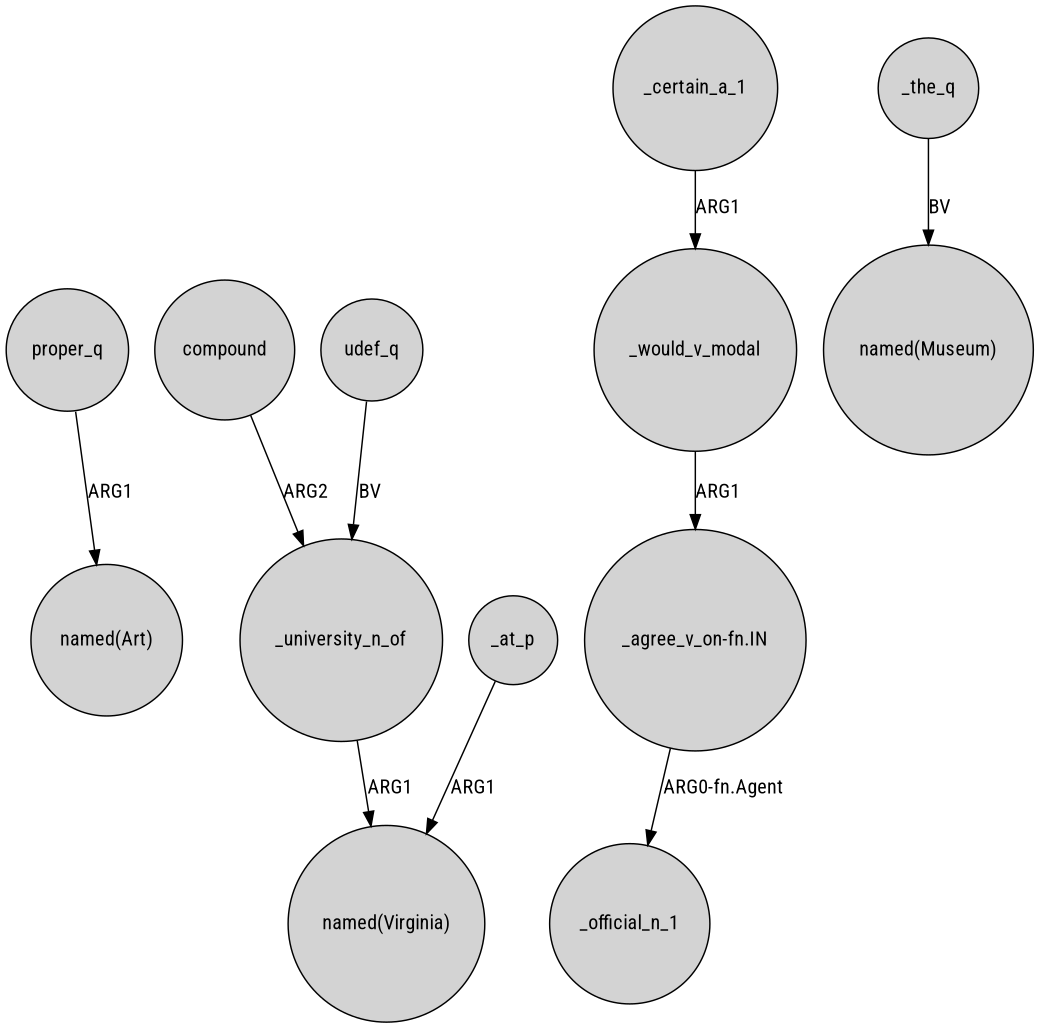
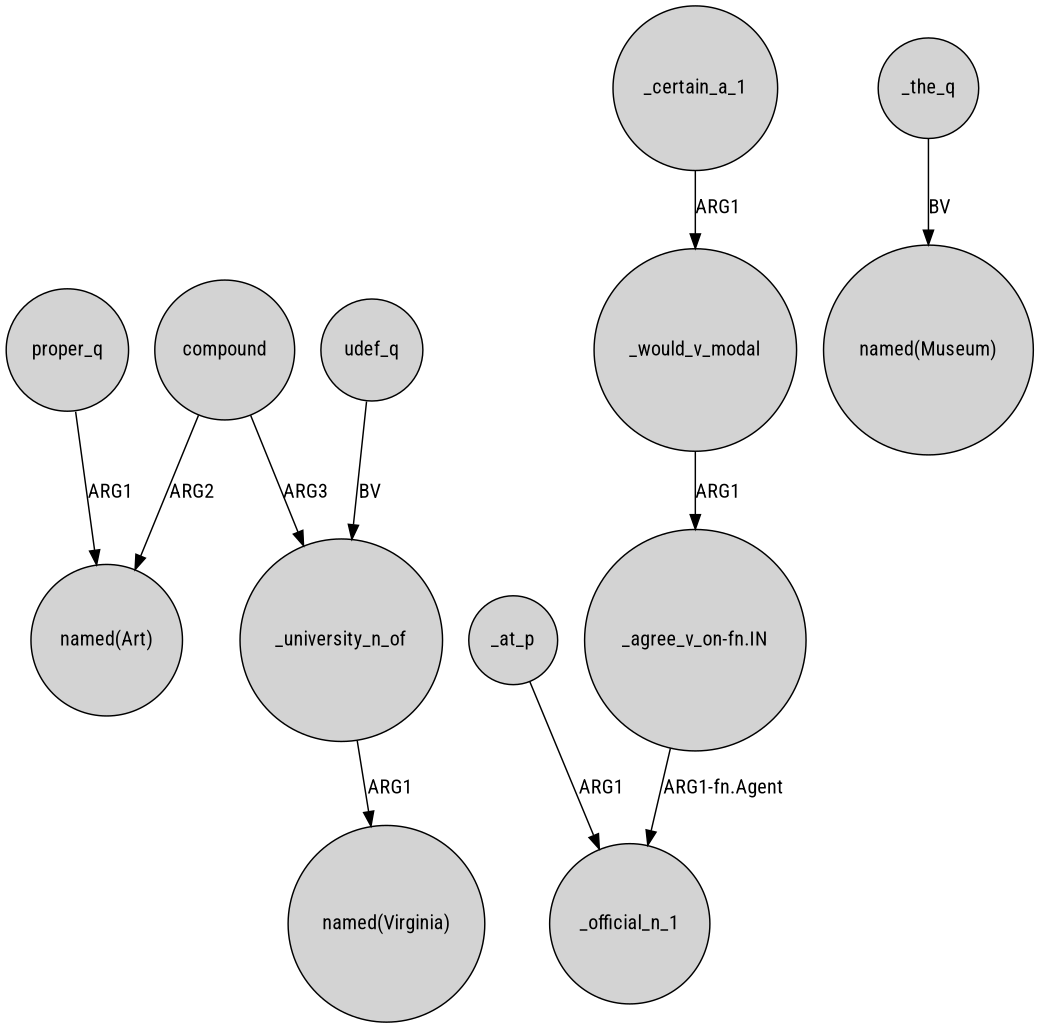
none -> (170, 486)
(306, 492) -> (306, 492)
(464, 751) -> (562, 758)
(724, 788) -> (724, 788)
